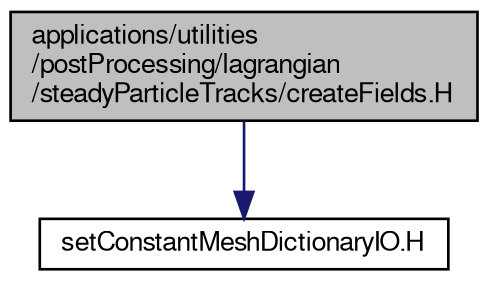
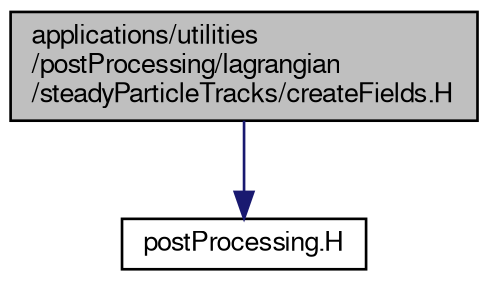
(244, 244) -> (244, 244)
